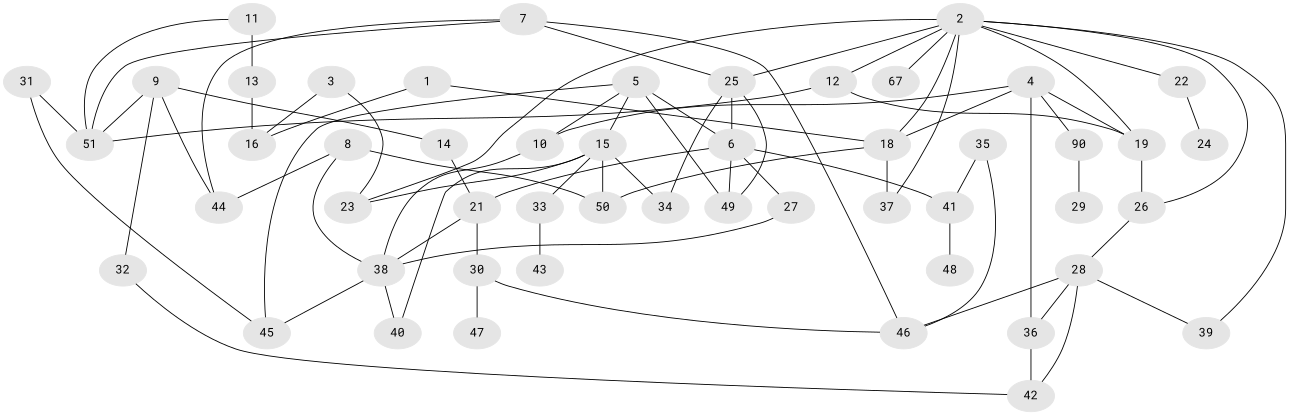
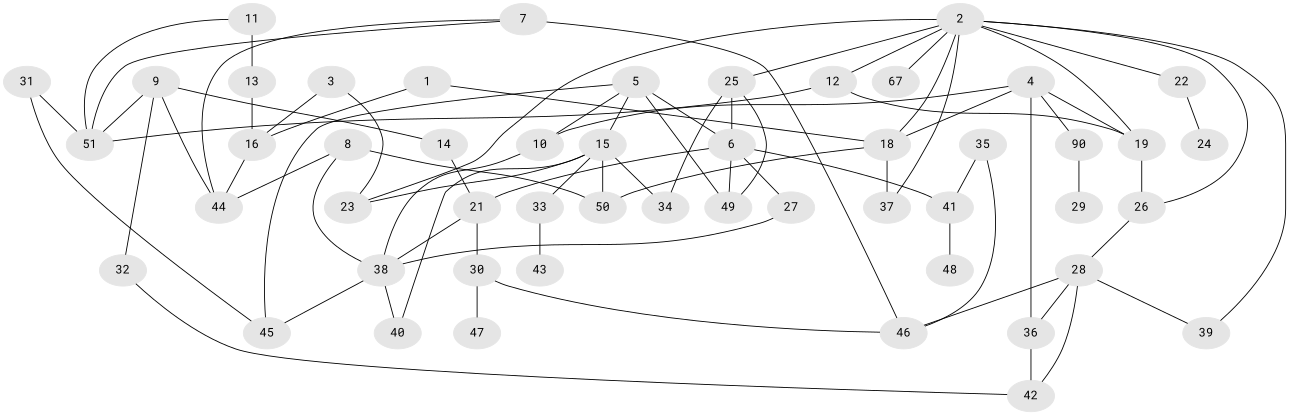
(628, 51) -> none
none -> (235, 176)
